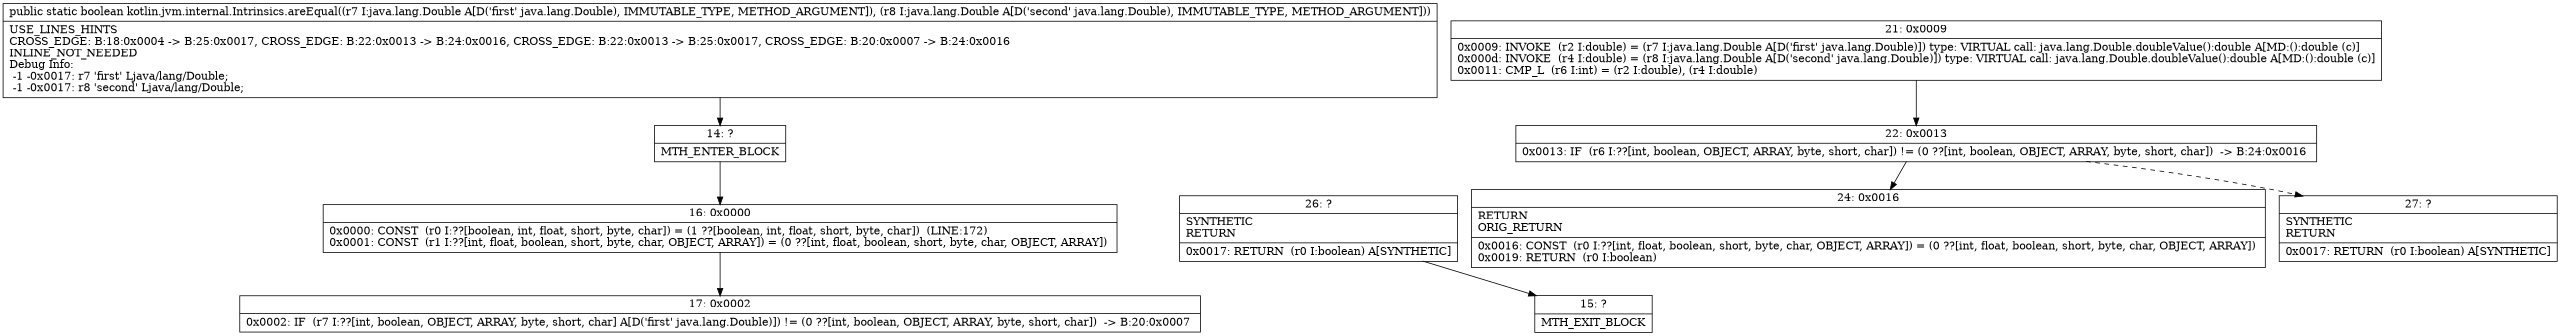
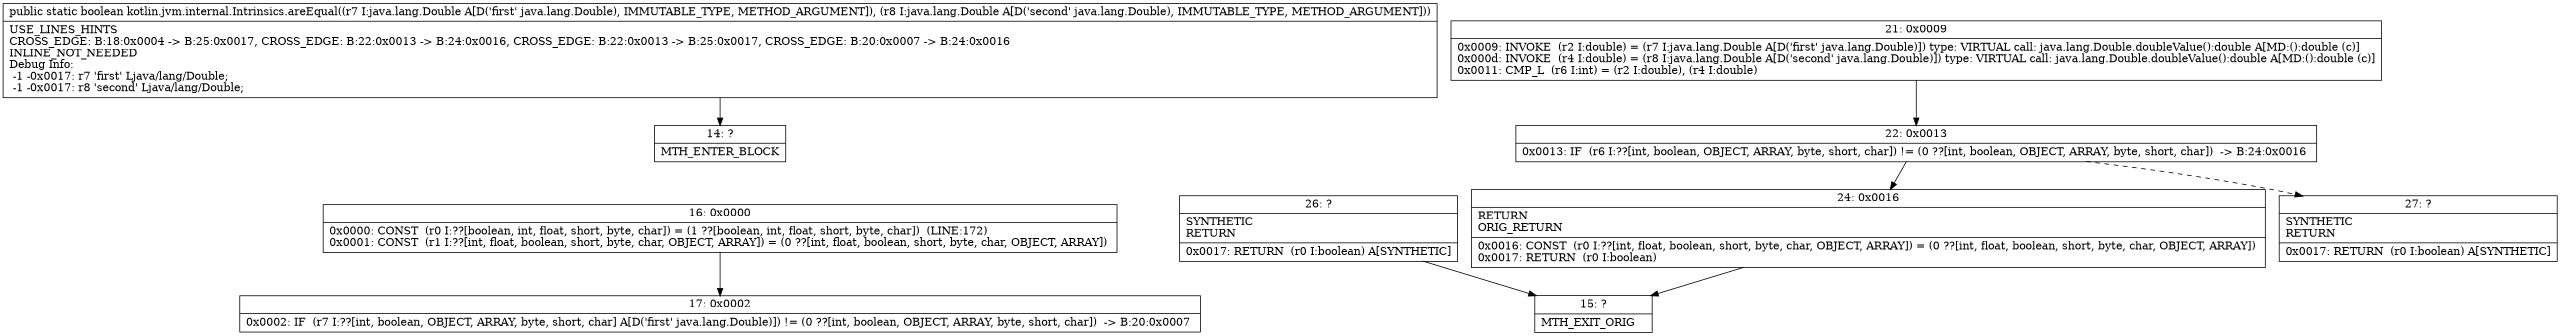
(720, 179) -> none
(1569, 258) -> (1569, 258)
none -> (1701, 280)
(1593, 323) -> (1588, 323)
